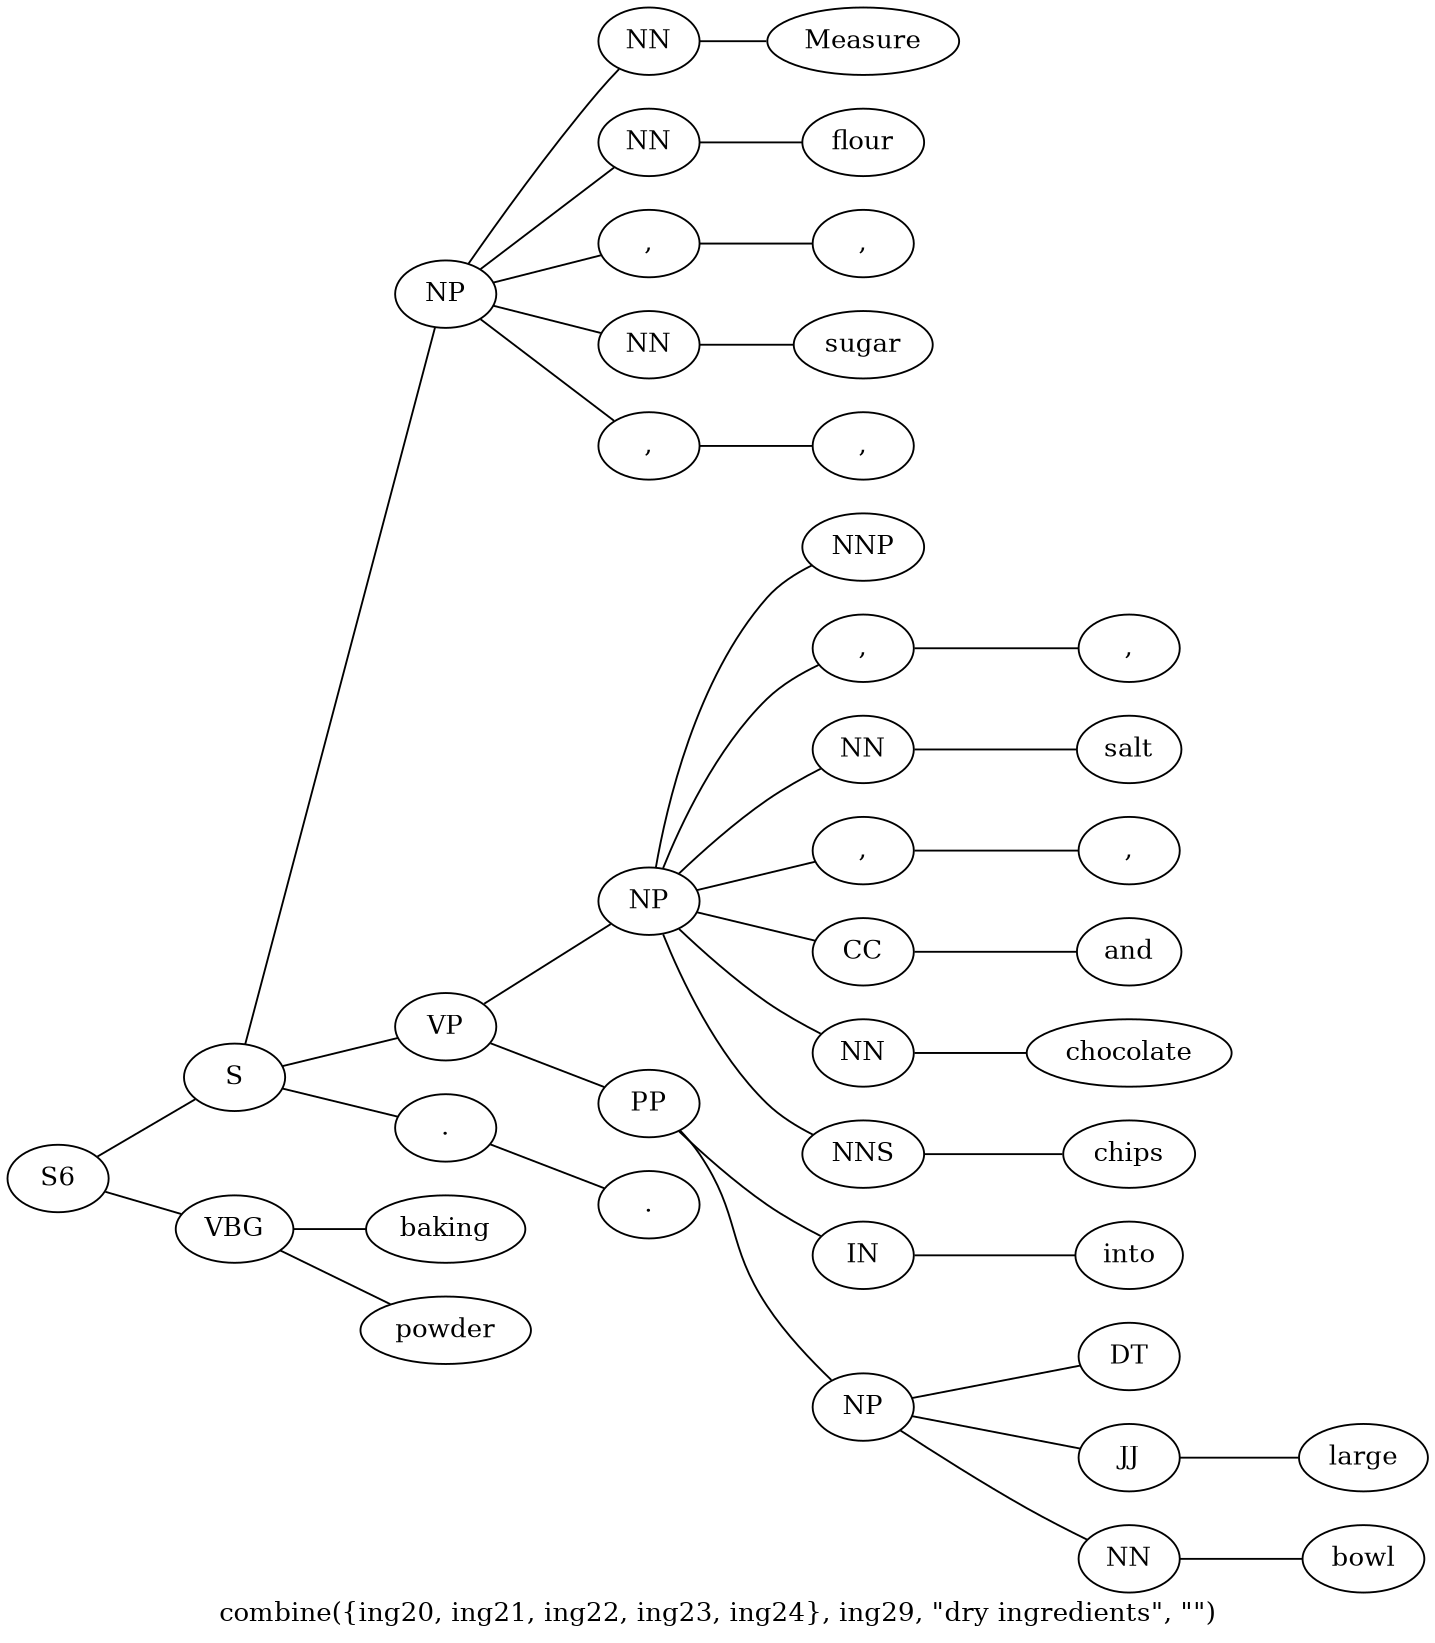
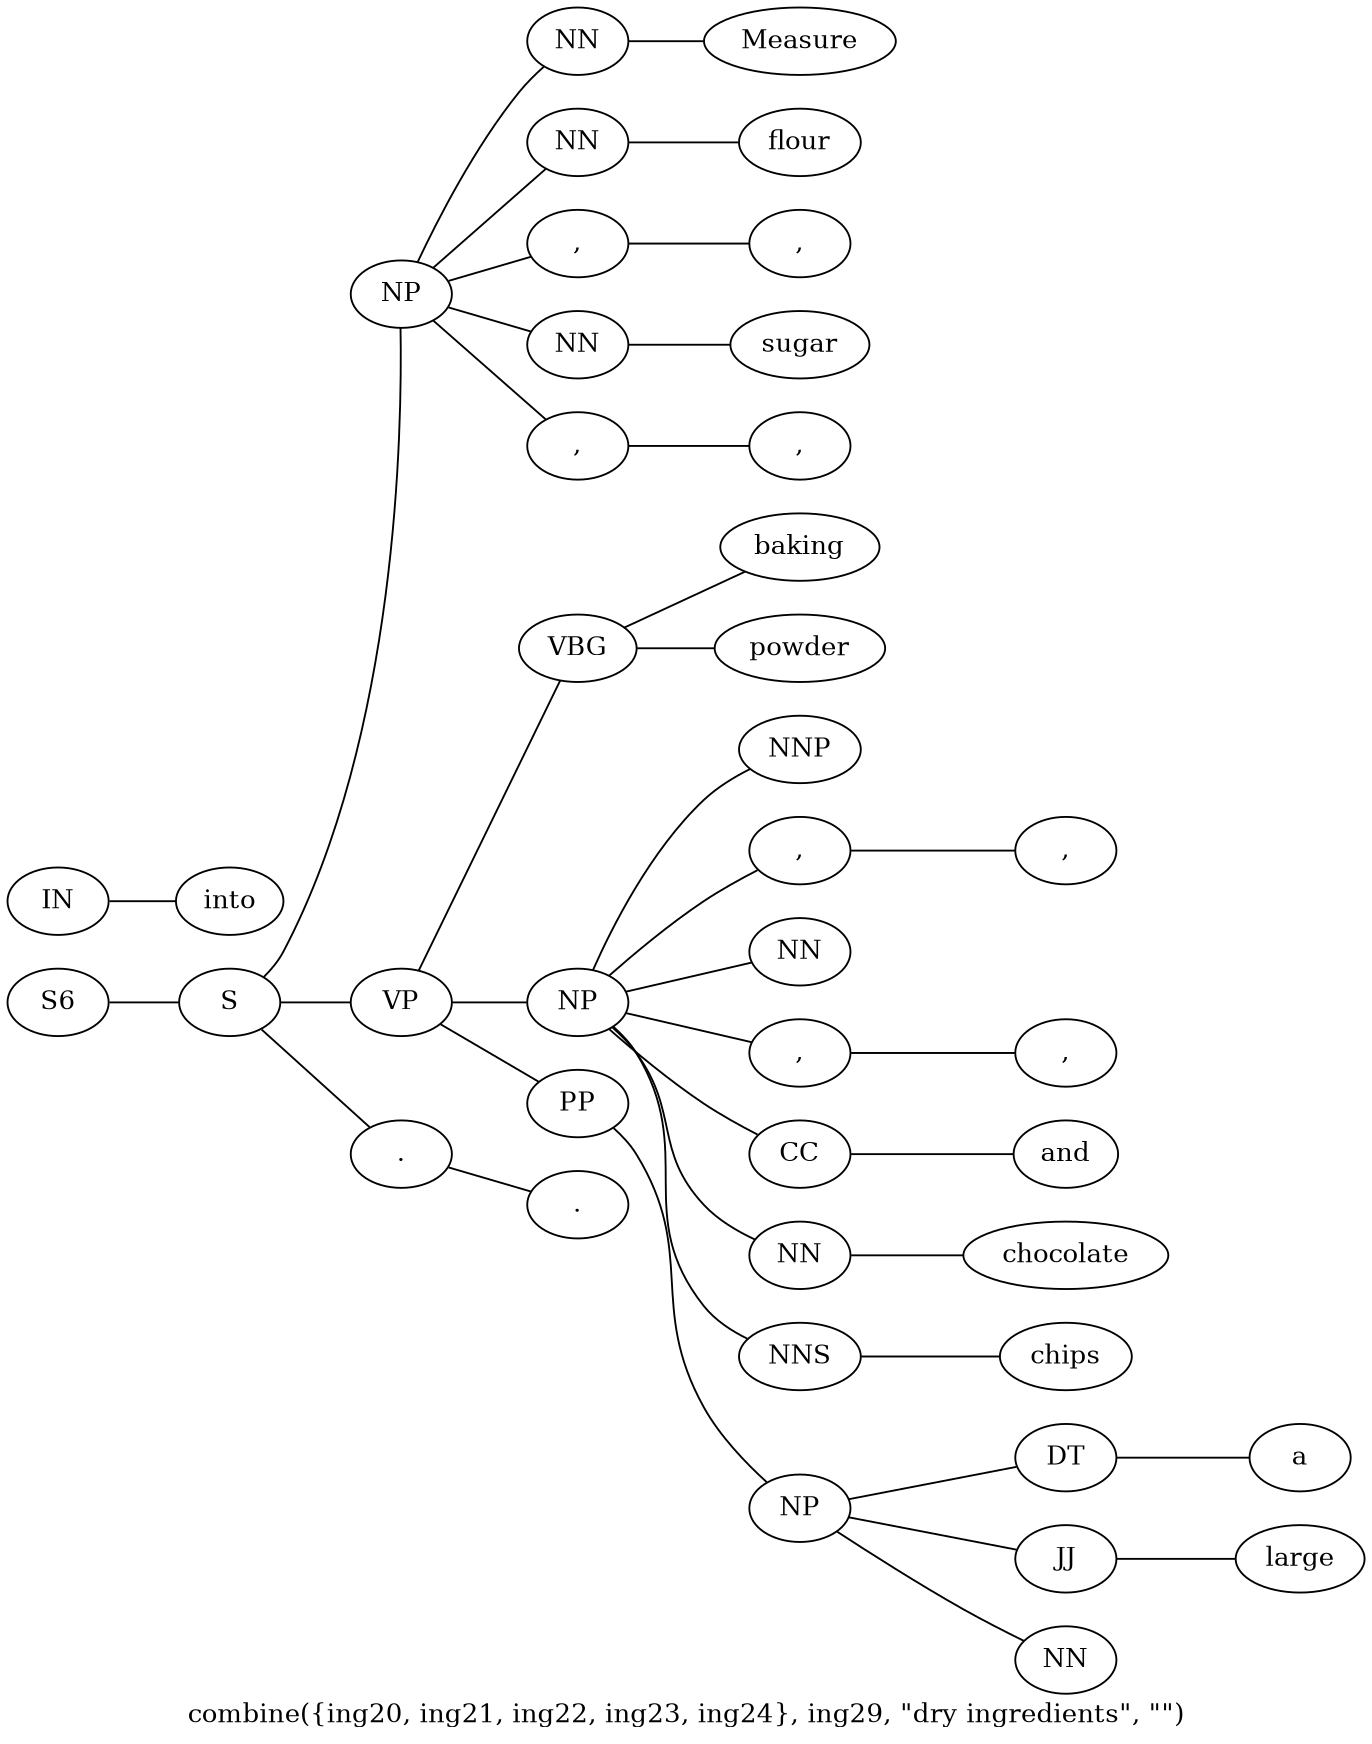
(1129, 749) -> none
(746, 1189) -> none
(143, 1203) -> (490, 825)
none -> (1300, 1458)
(1363, 1559) -> none
